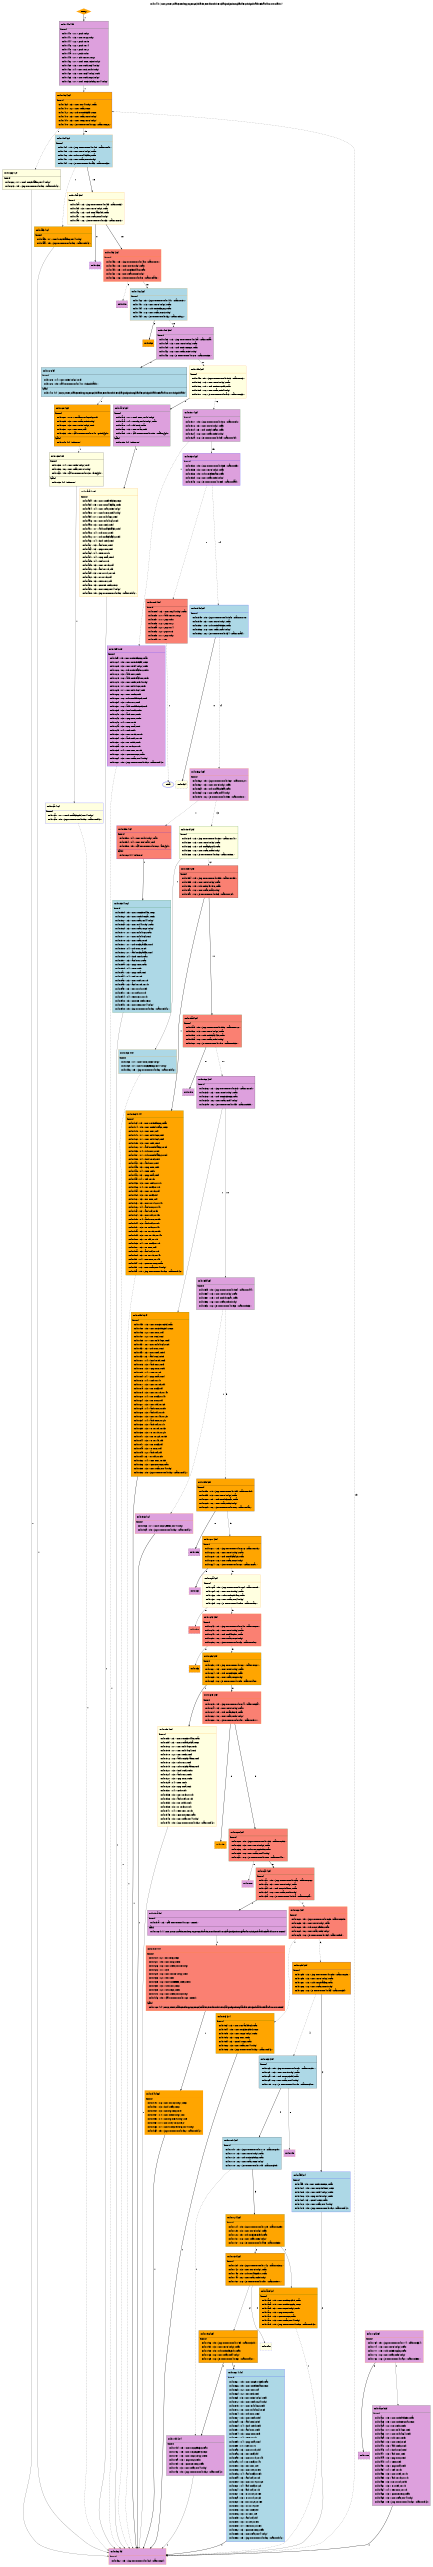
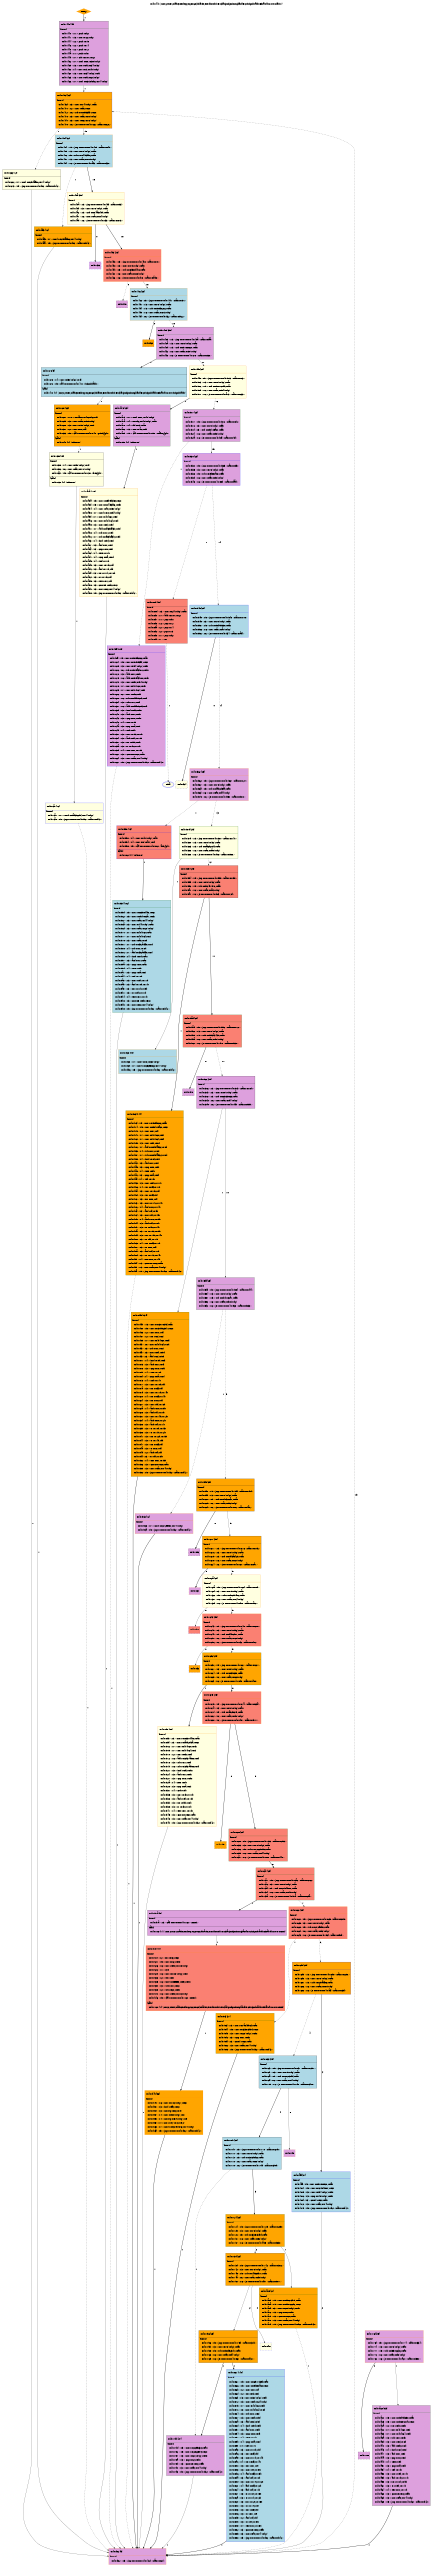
(122, 1810) -> none
(248, 1884) -> none
